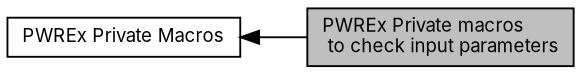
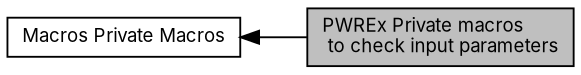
(124, 37) -> (124, 37)
